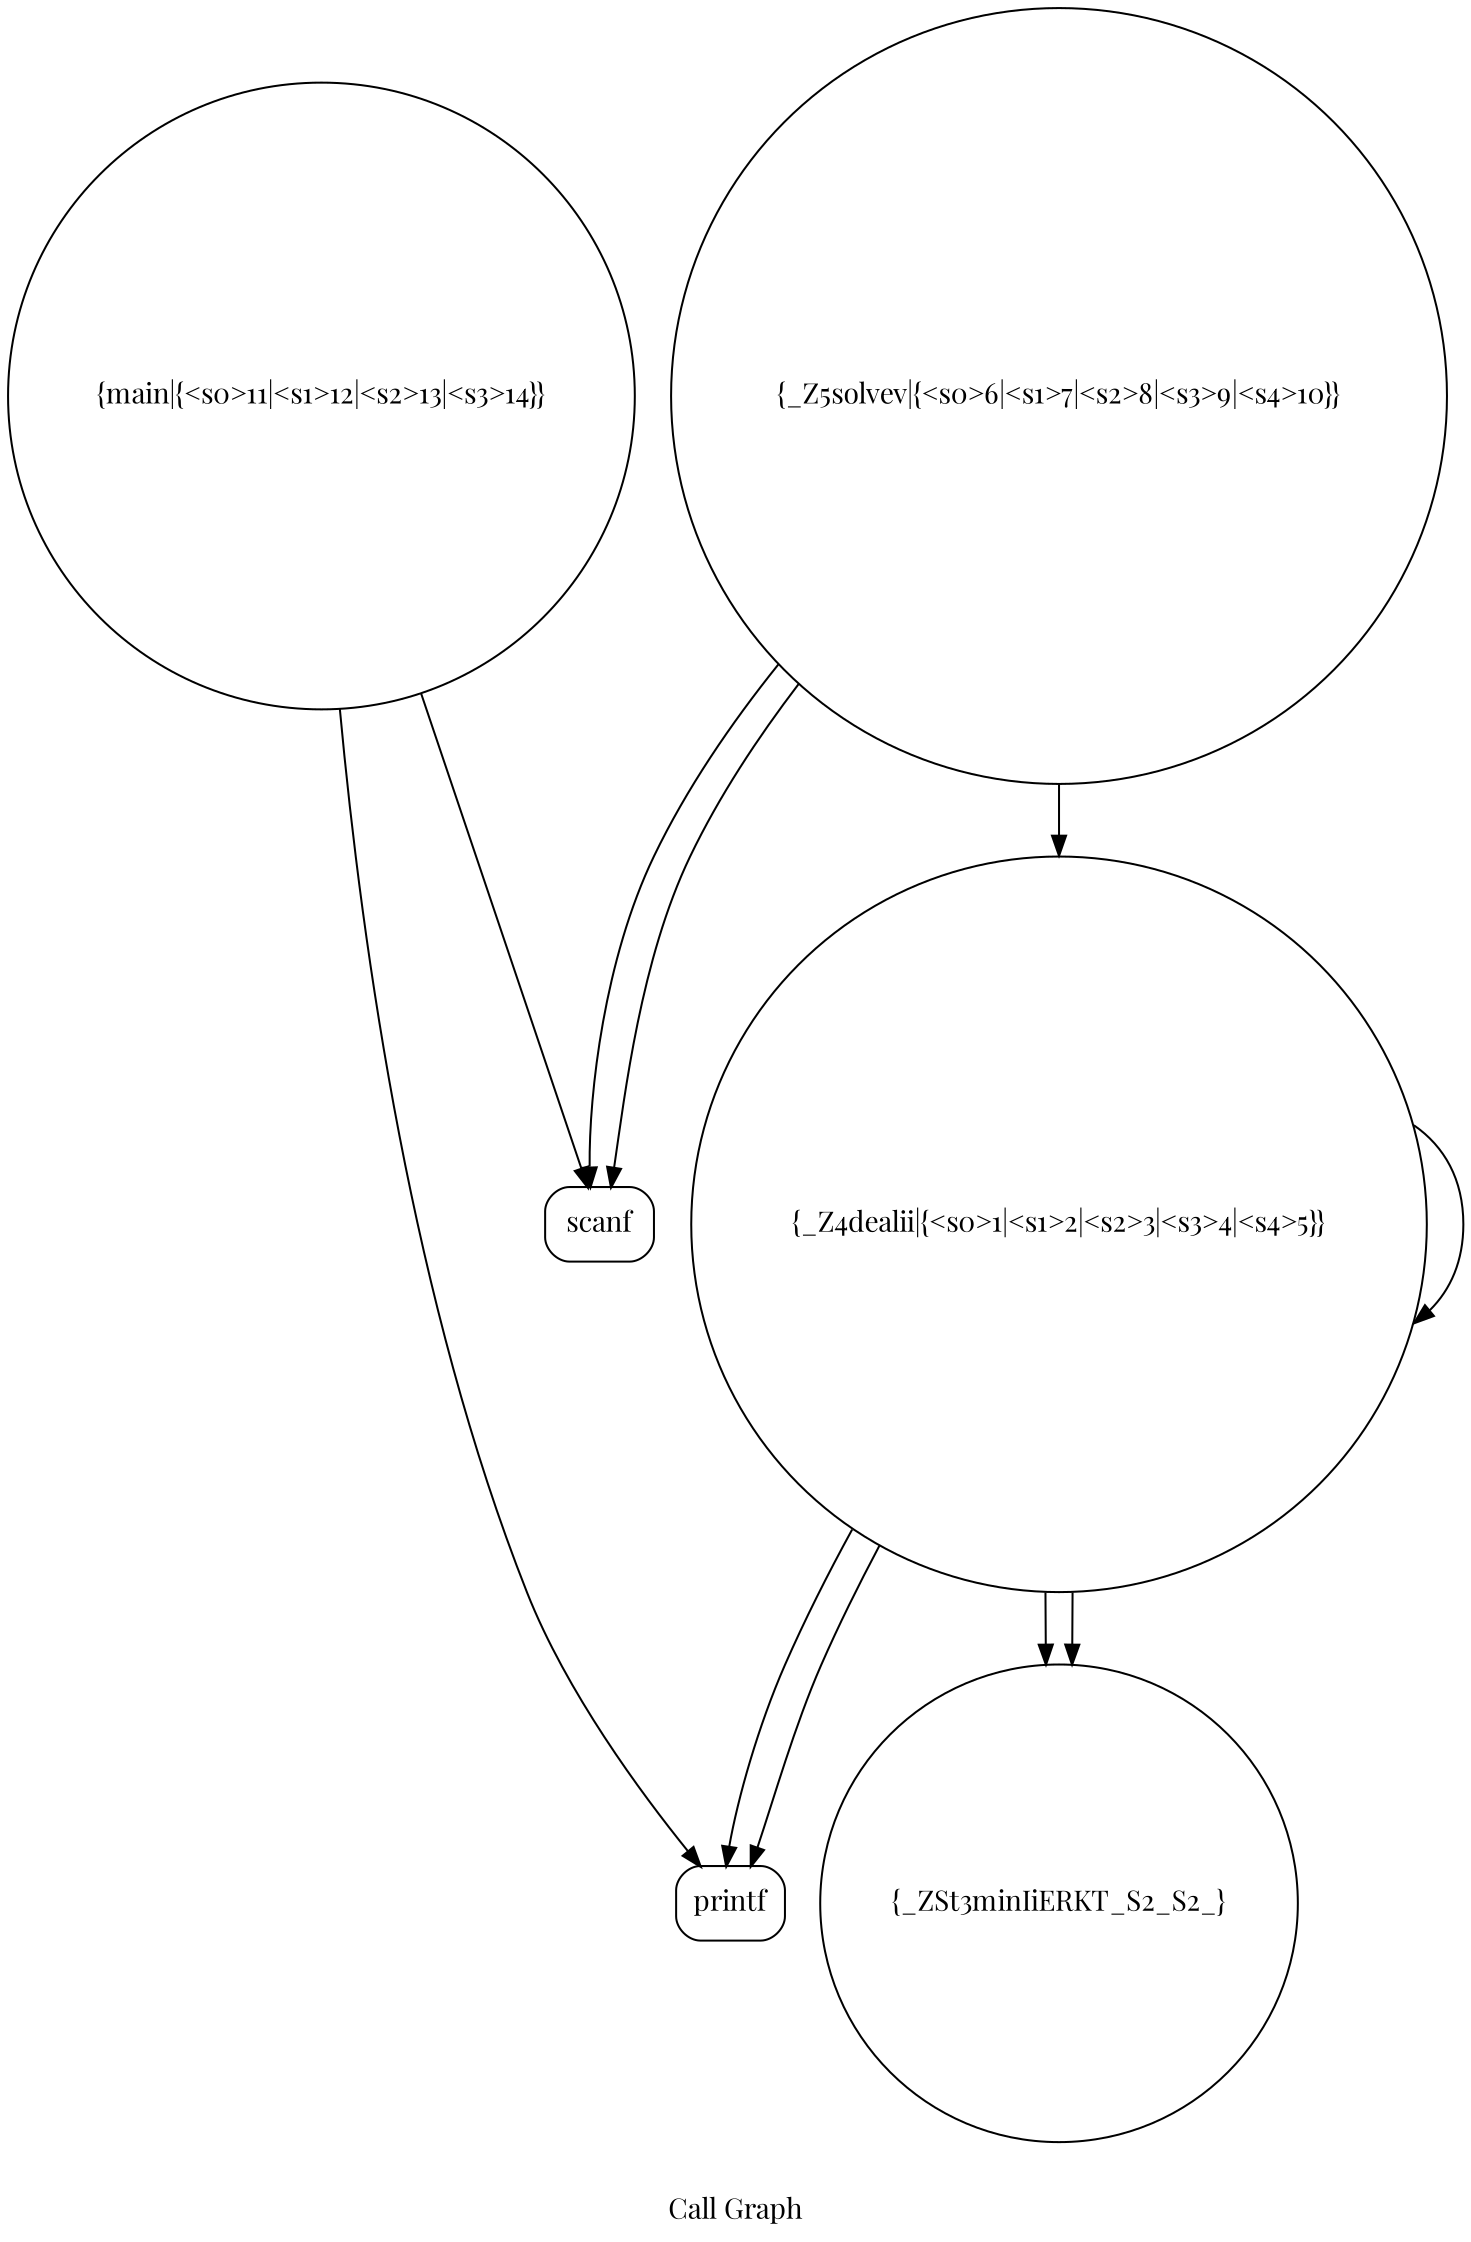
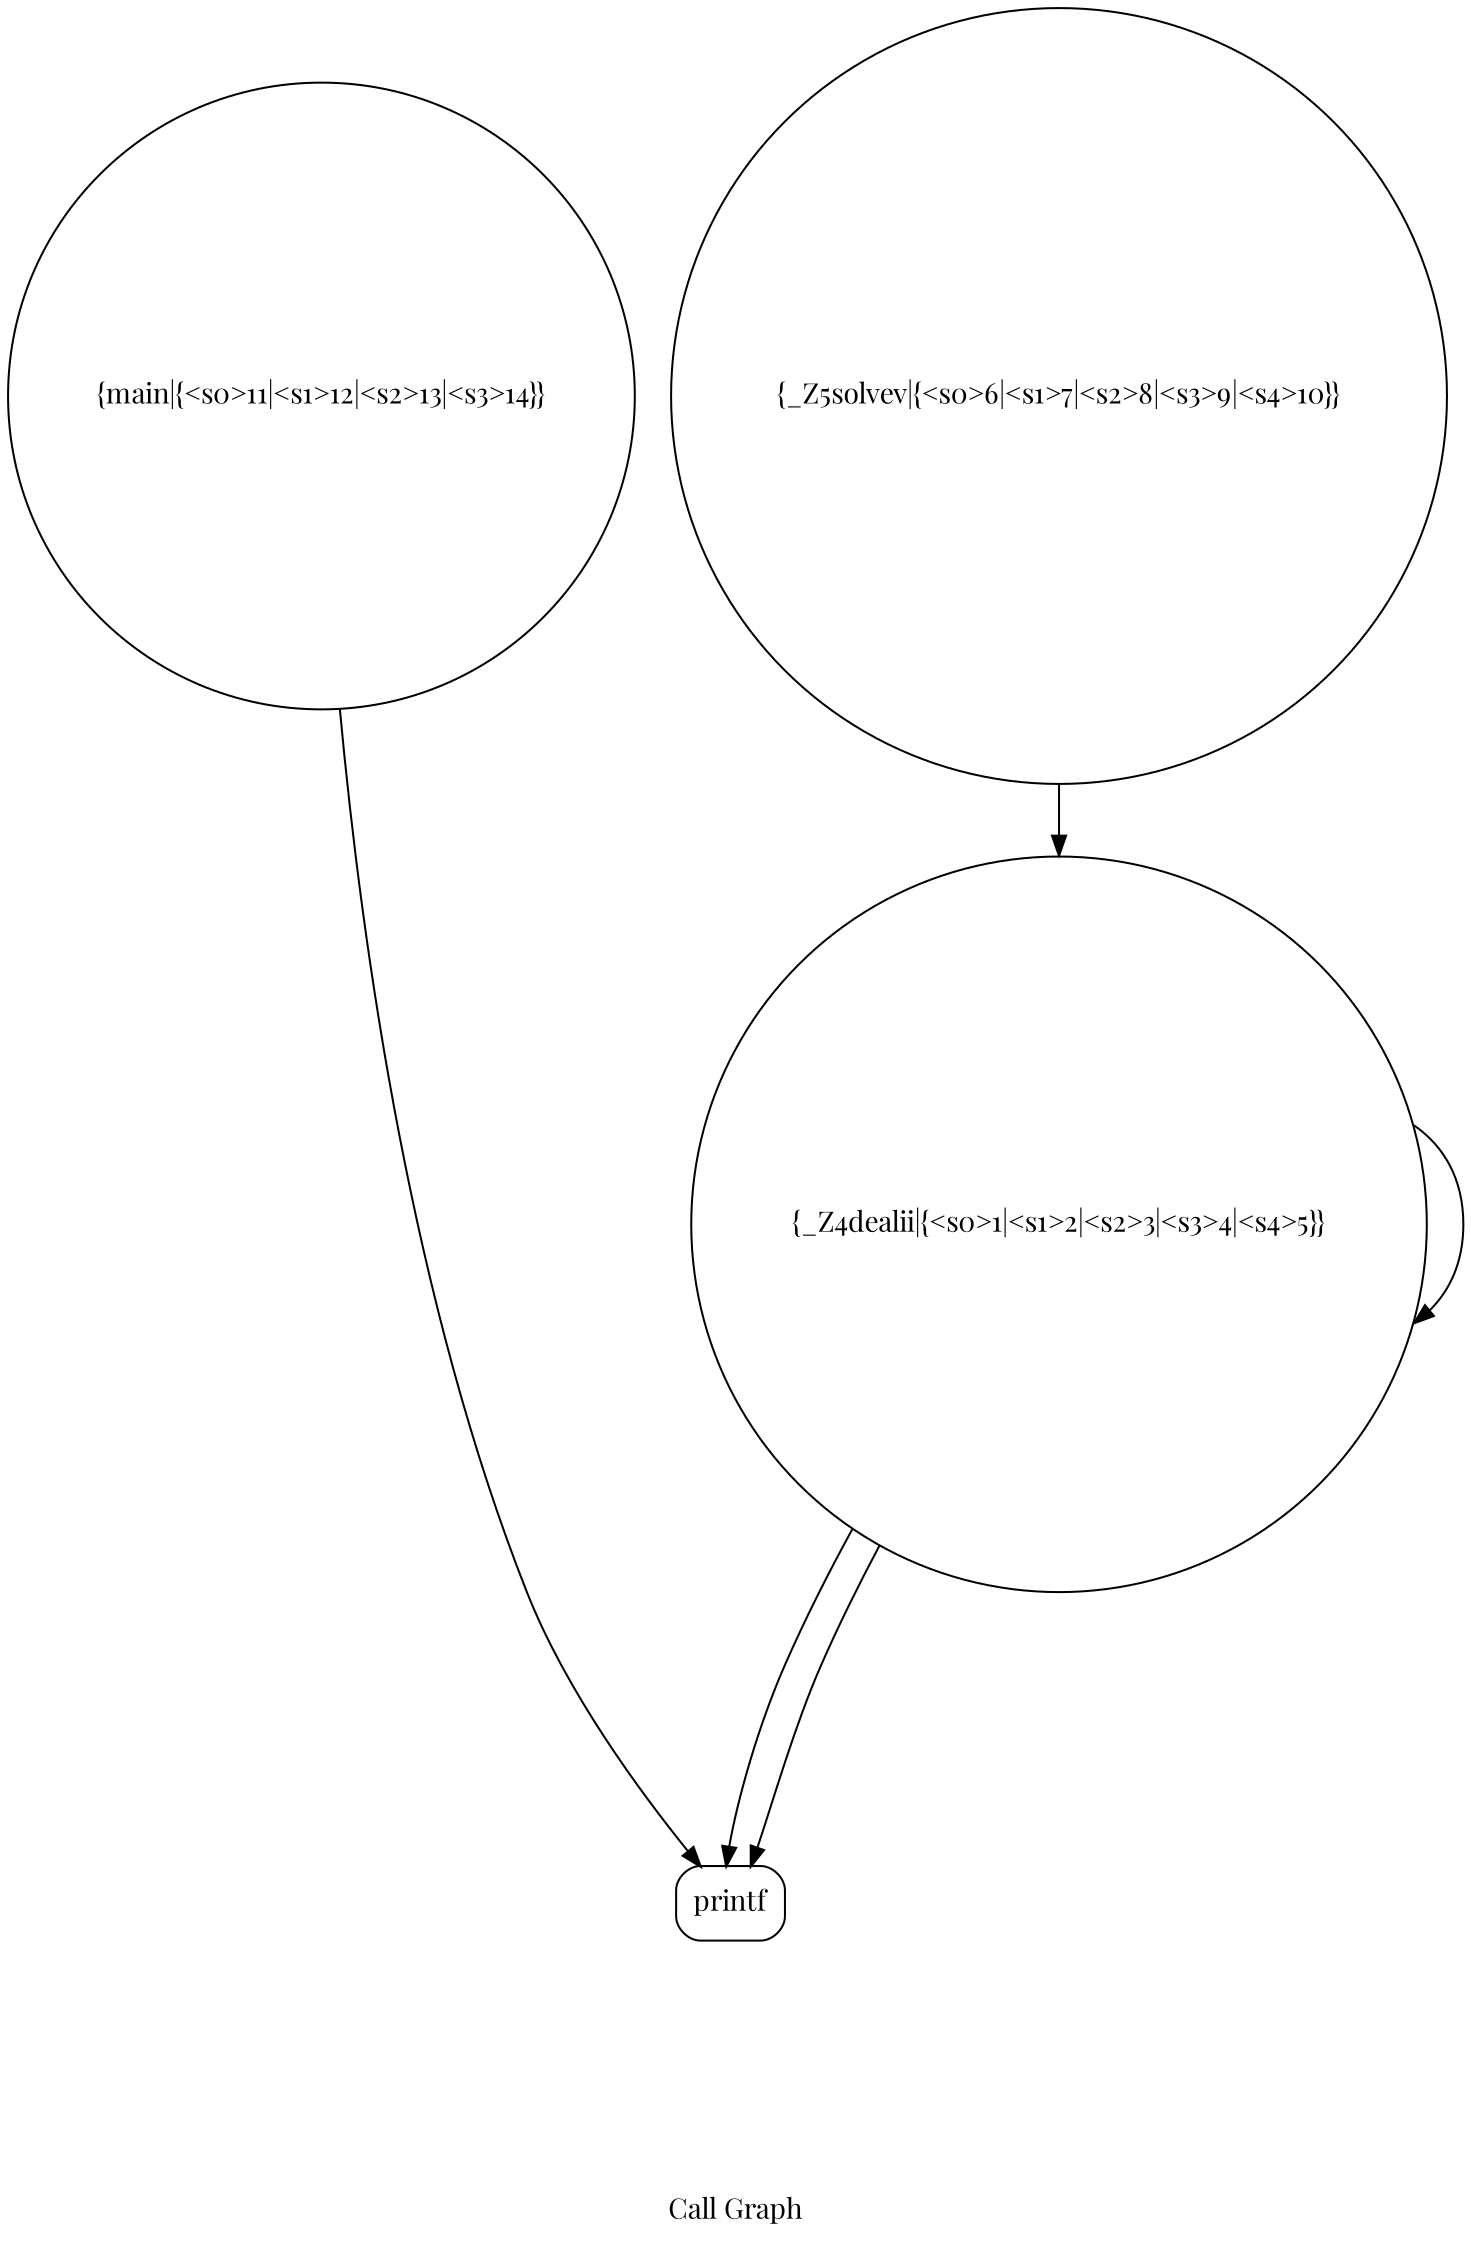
(600, 1224) -> none
(1059, 1903) -> none
